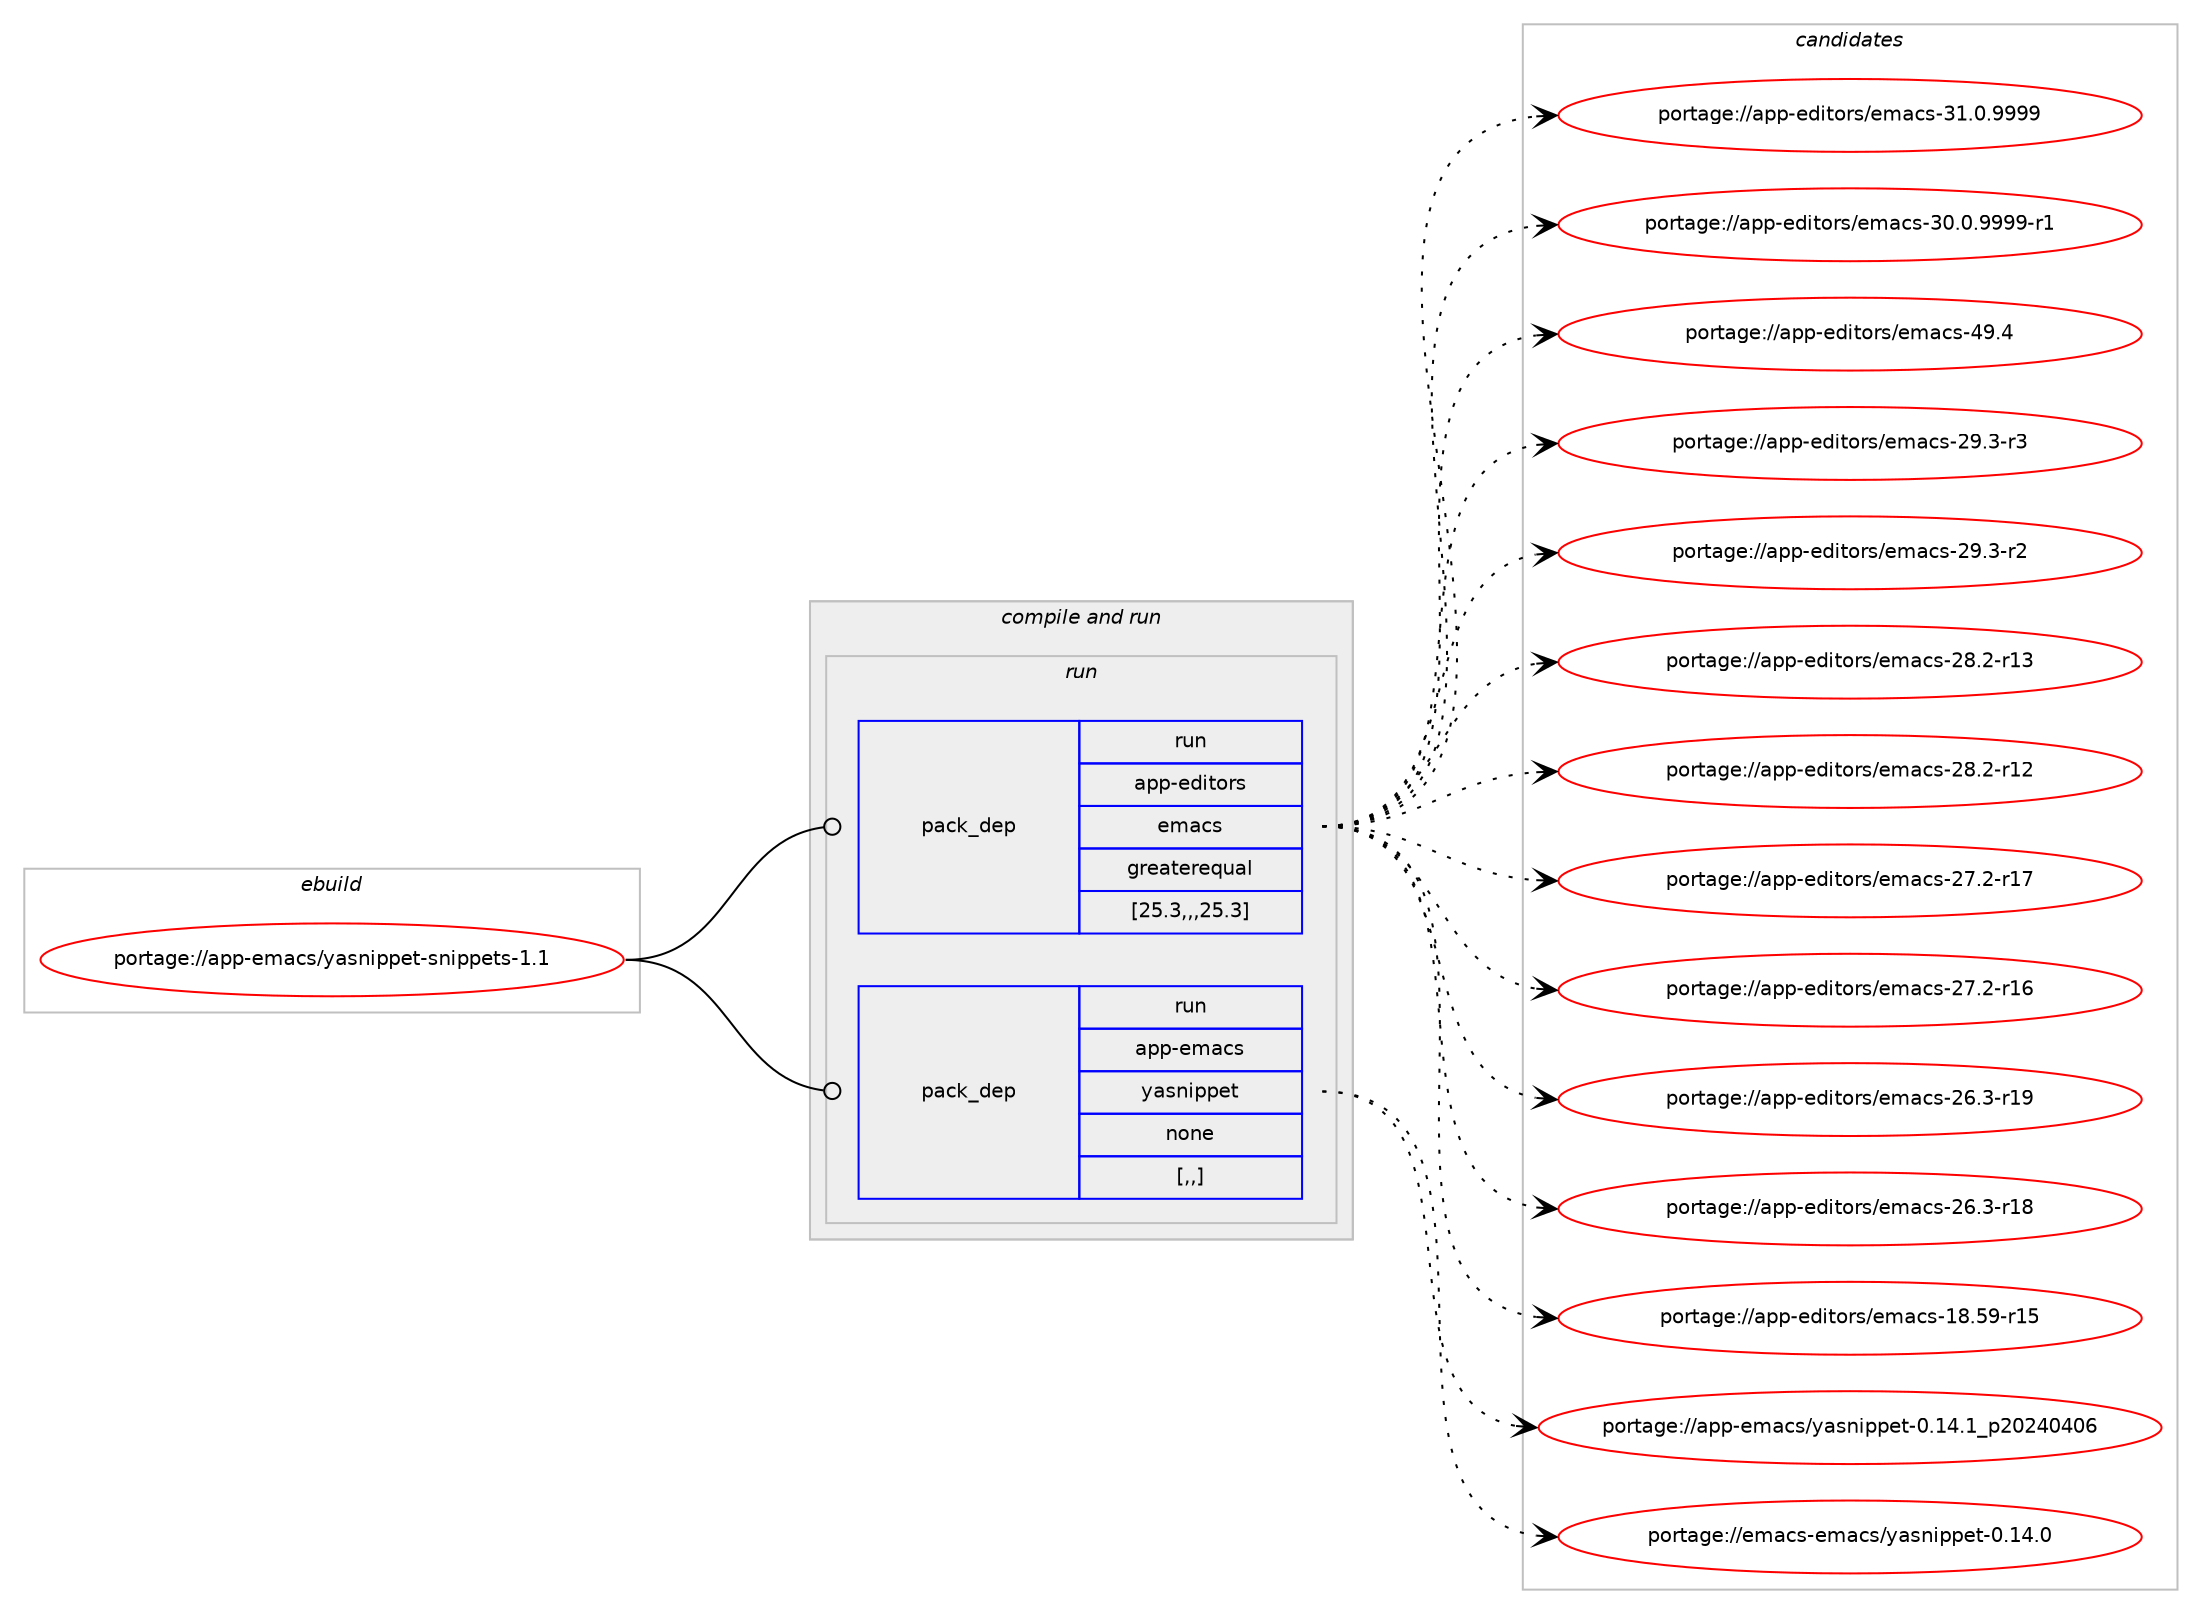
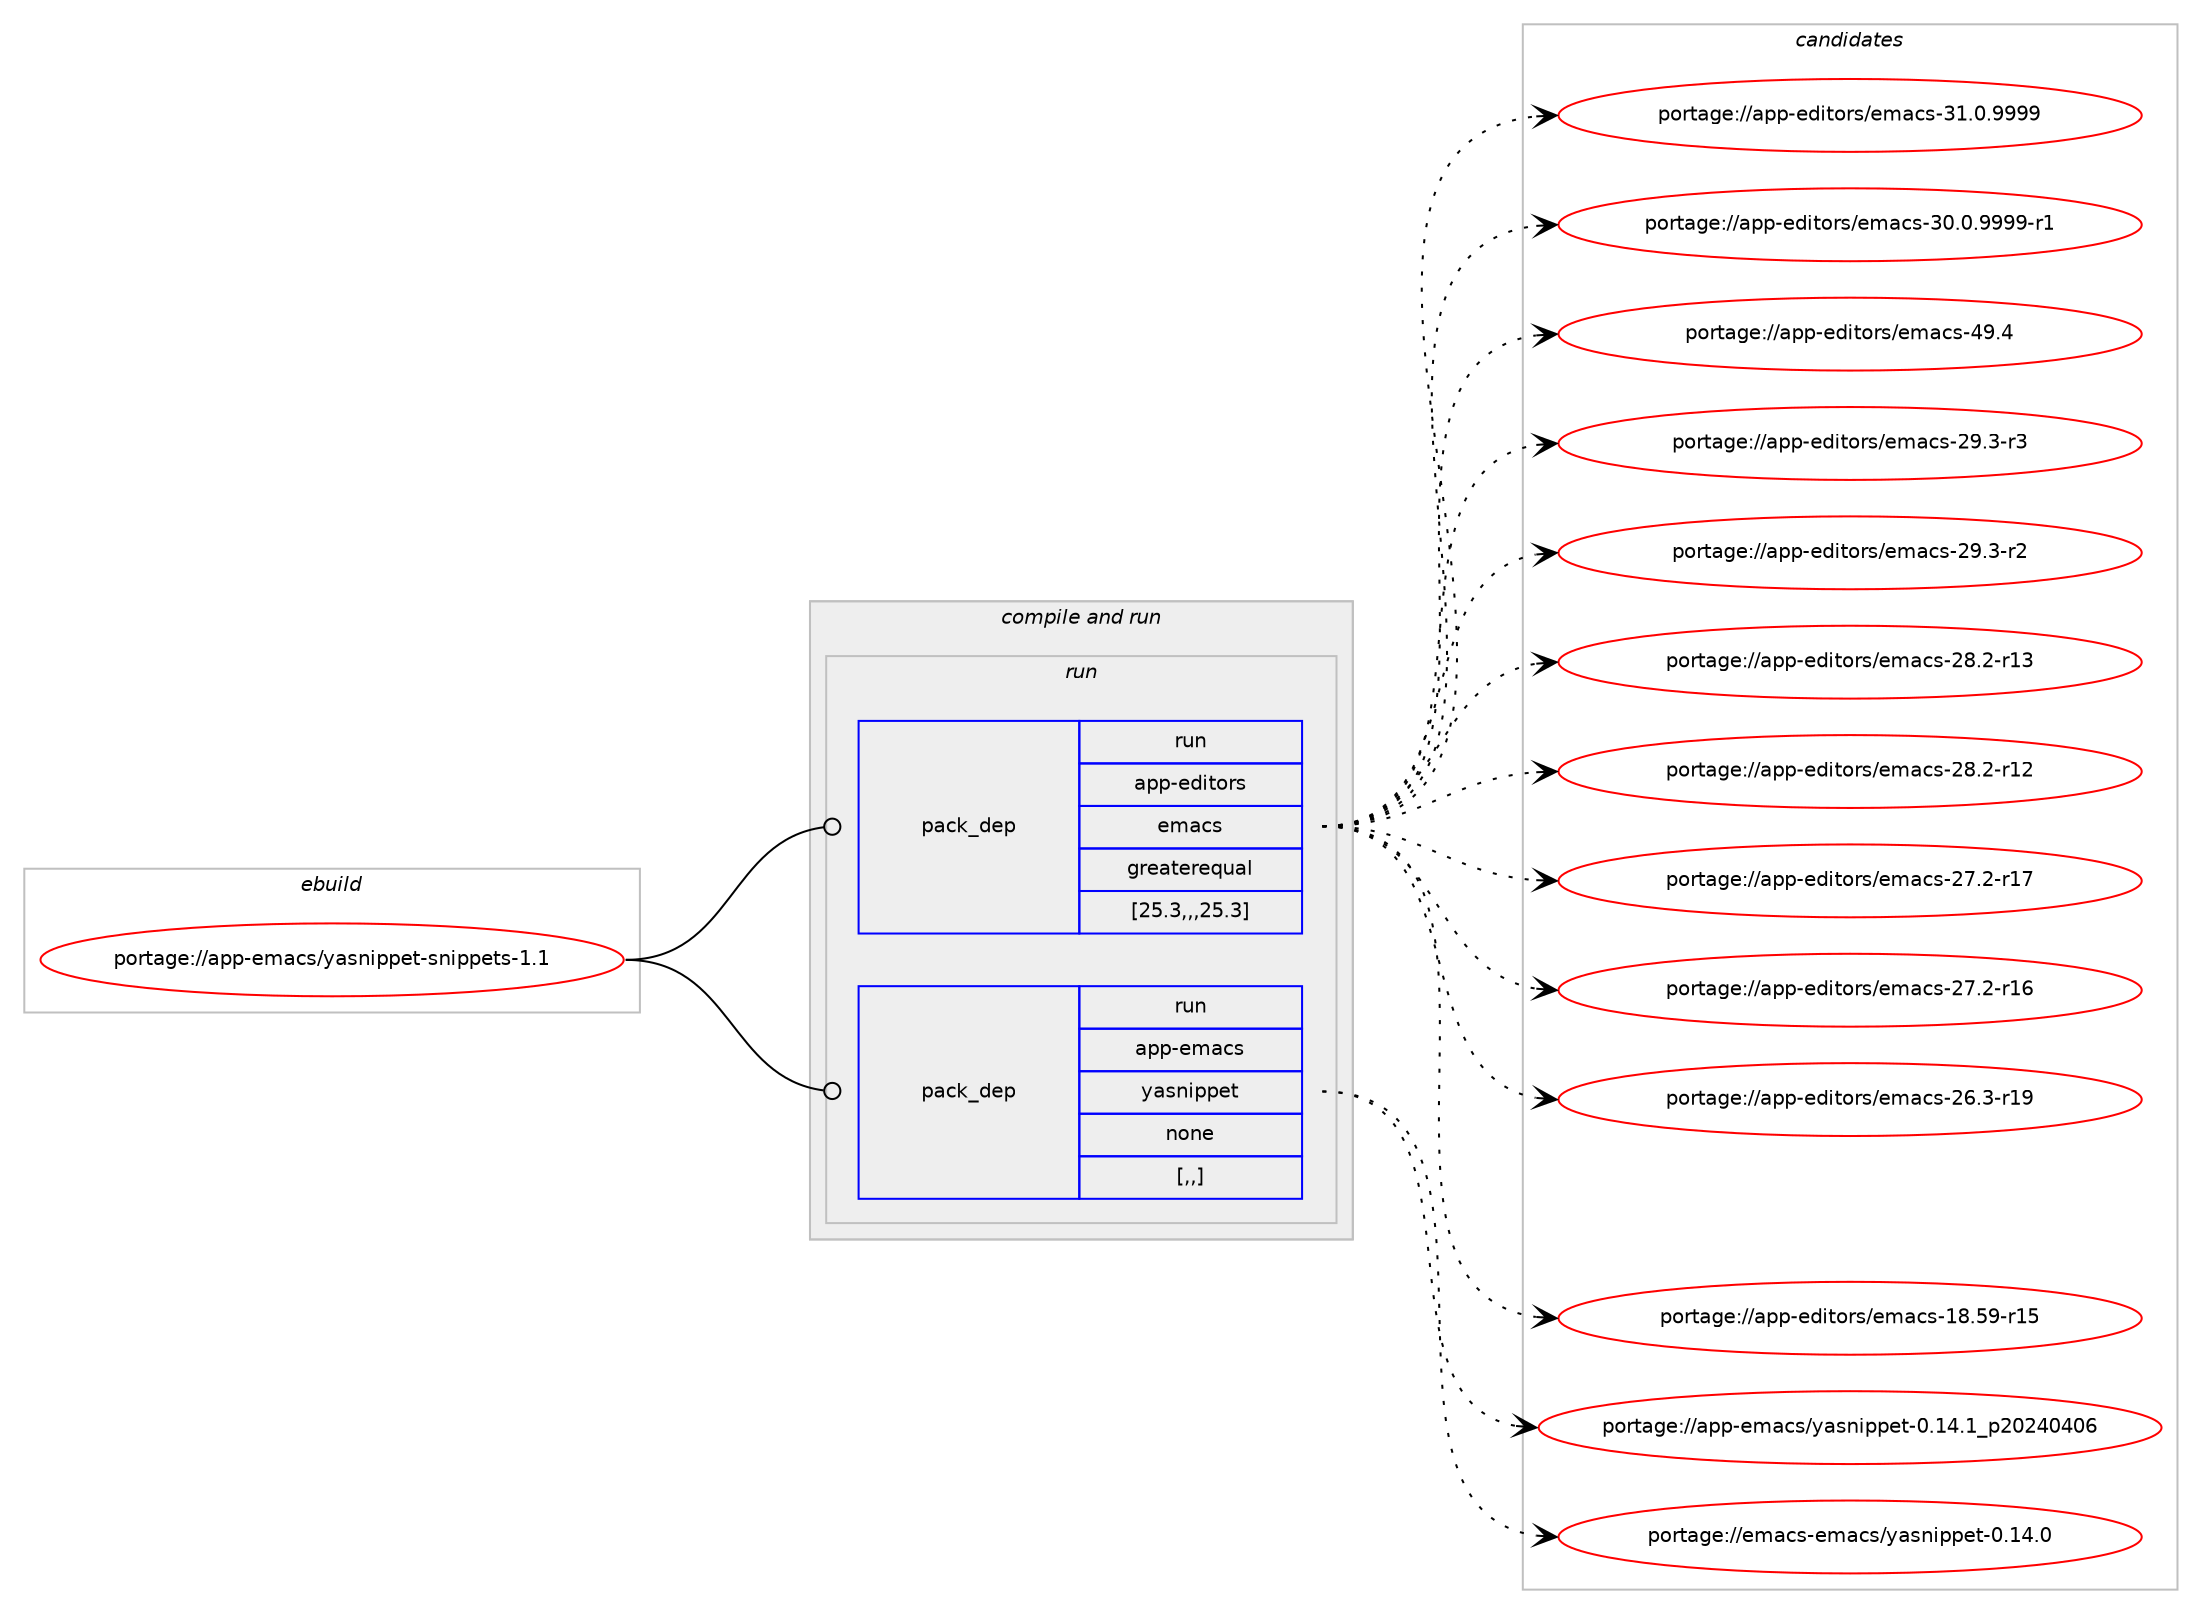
(1850, 1209) -> none
